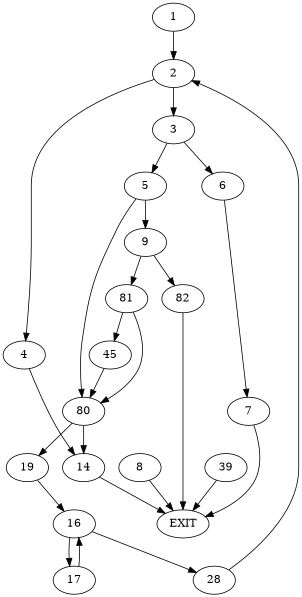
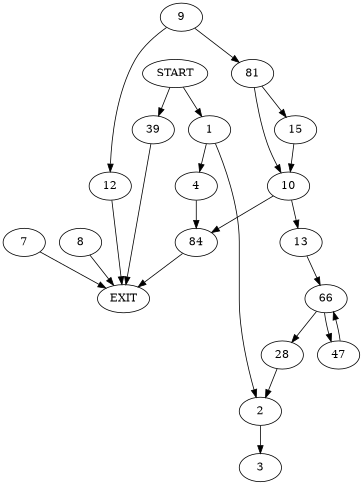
none -> (175, 74)
(33, 173) -> (204, 154)
(145, 186) -> none
(223, 186) -> none
(183, 299) -> (110, 186)
(110, 355) -> (296, 130)
(84, 411) -> (289, 186)
(27, 468) -> (301, 242)
(84, 468) -> (196, 242)
(74, 524) -> (326, 299)
(74, 580) -> (339, 355)
